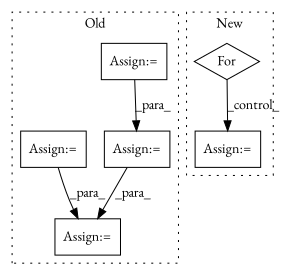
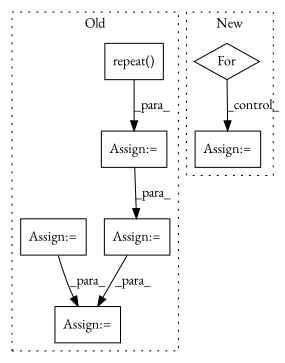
none -> (134, 62)
